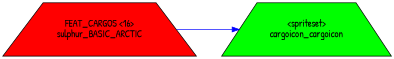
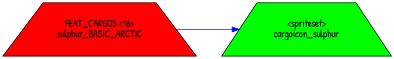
(307, 29) -> (307, 29)
